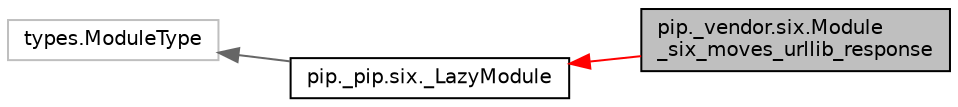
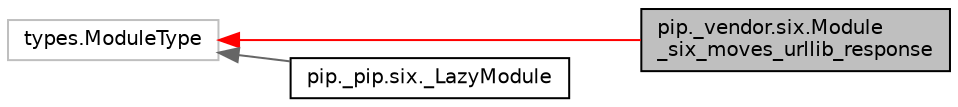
(616, 59) -> (440, 40)
